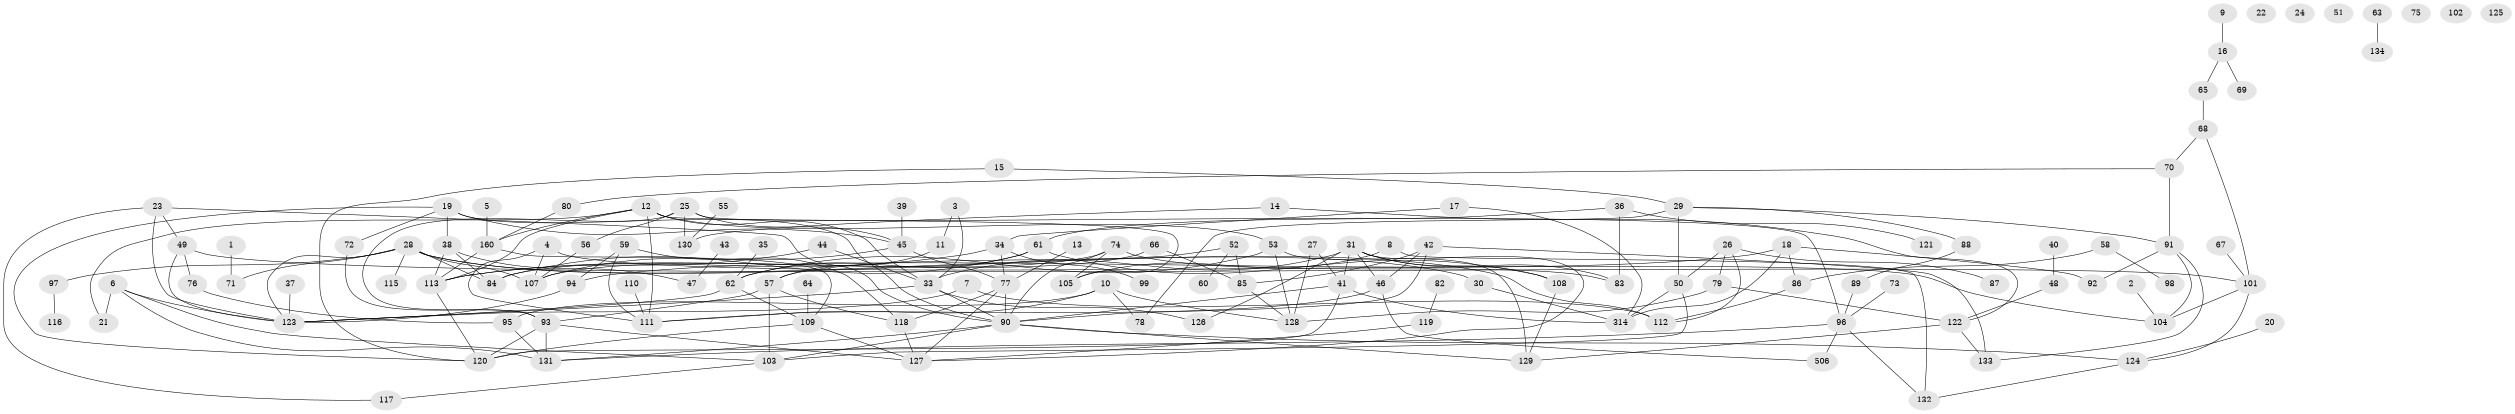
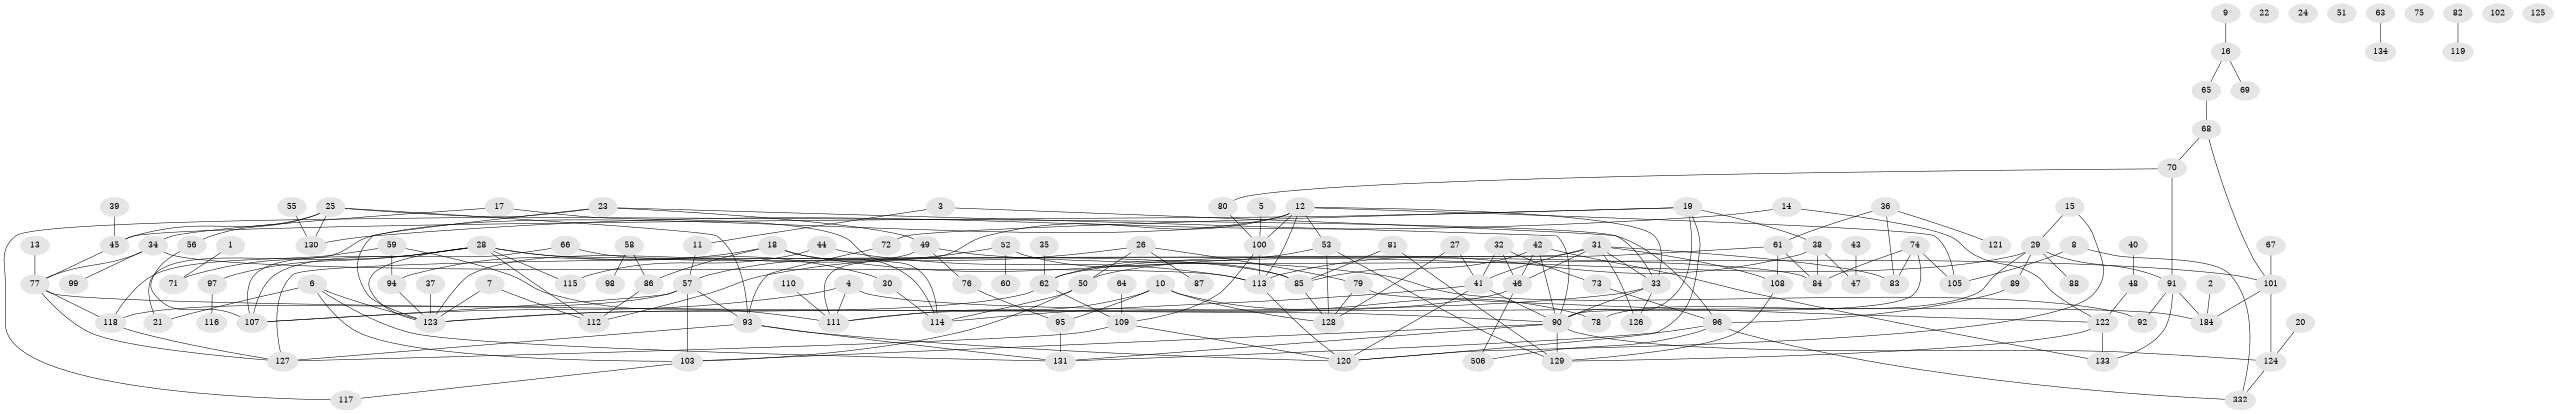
(487, 246) -> (1259, 246)
none -> (1393, 246)
none -> (1499, 246)
(715, 259) -> (472, 309)
(1925, 262) -> (2025, 265)
(875, 265) -> (678, 263)
(1621, 323) -> (937, 323)
(2160, 323) -> (2206, 323)
(1172, 346) -> none
(1924, 400) -> (2240, 400)
